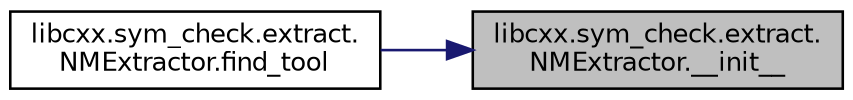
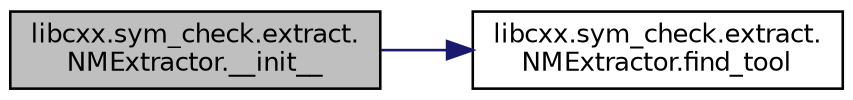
(414, 50) -> (414, 50)
